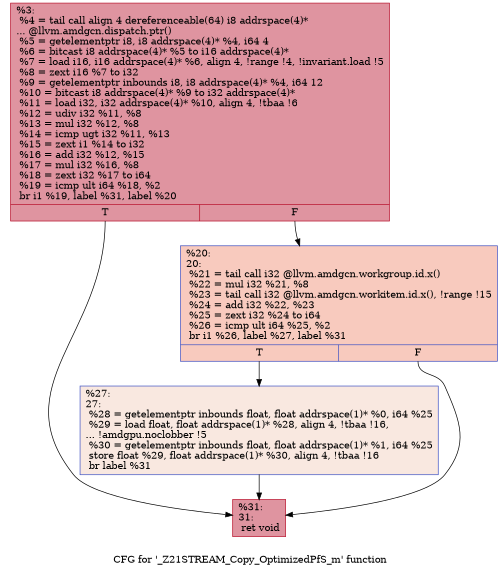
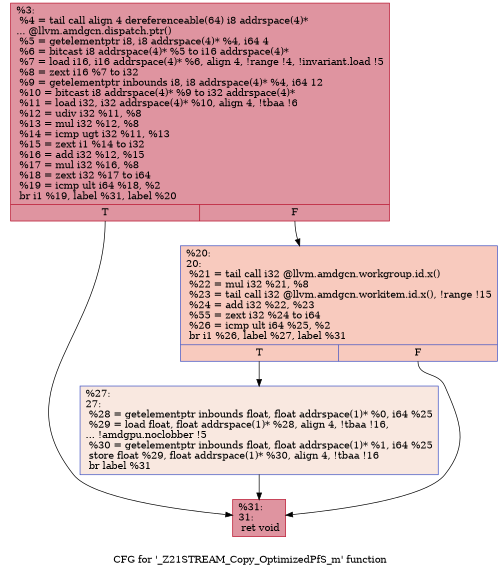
(253, 316) -> (253, 316)
